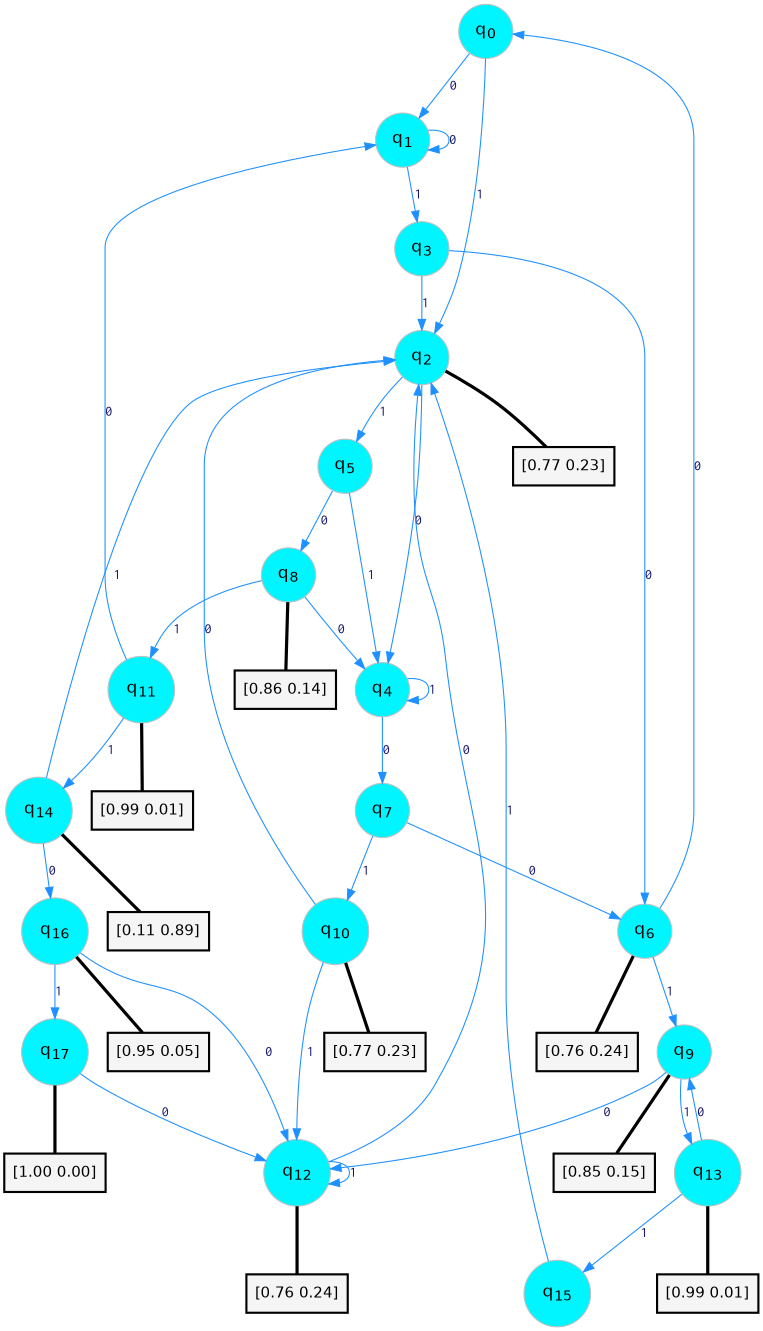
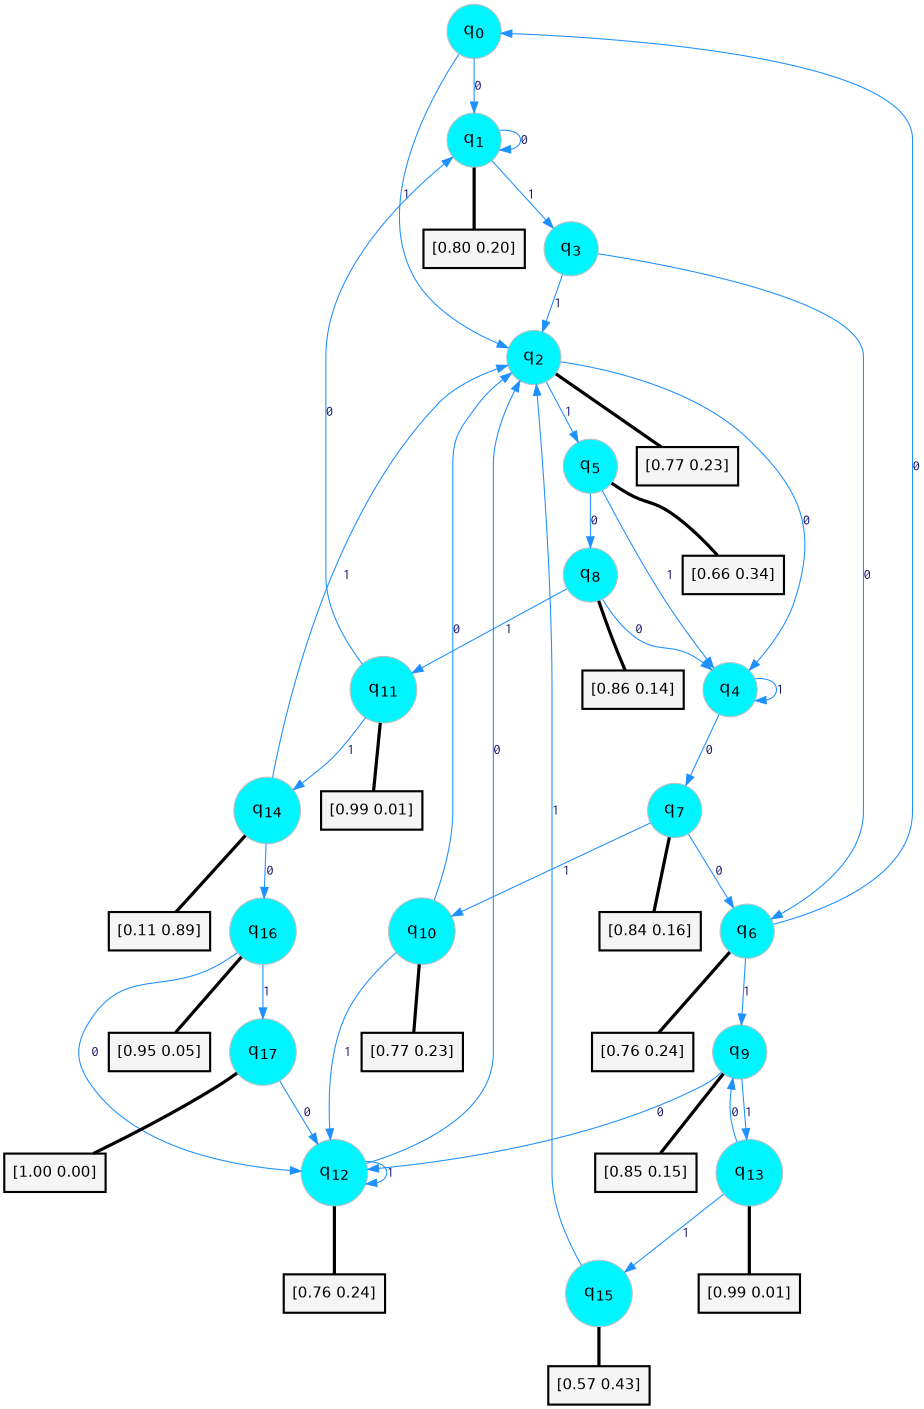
none -> (474, 249)
none -> (733, 575)
none -> (650, 931)
none -> (599, 1385)
